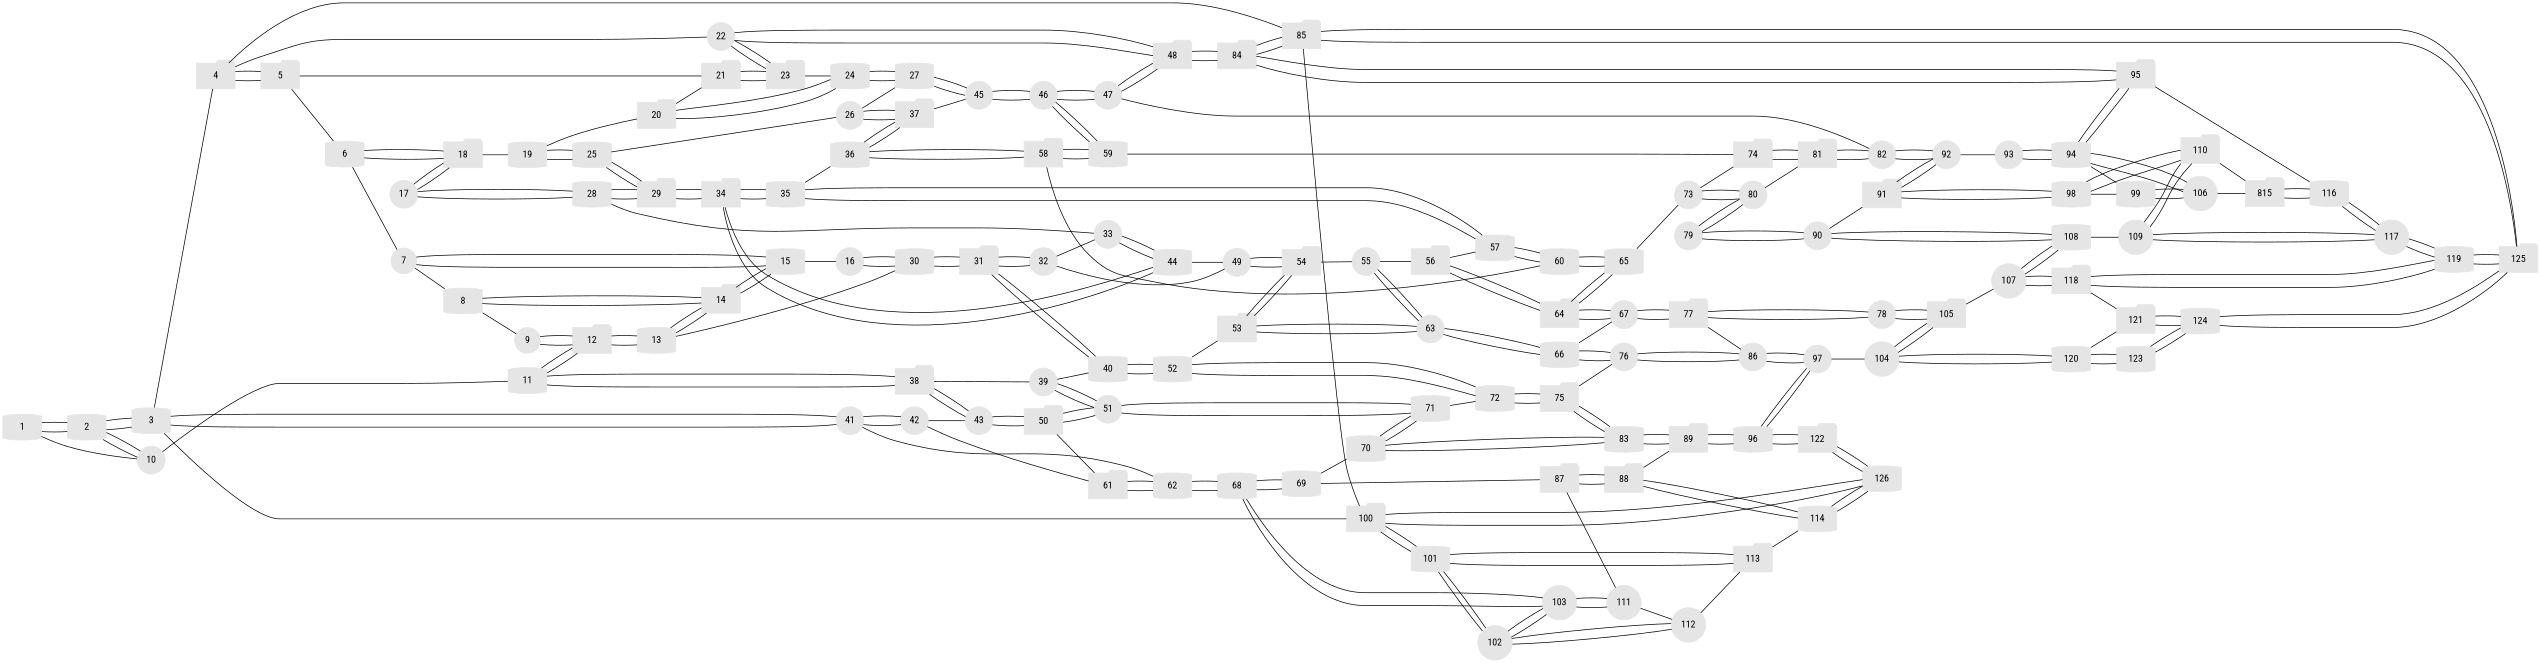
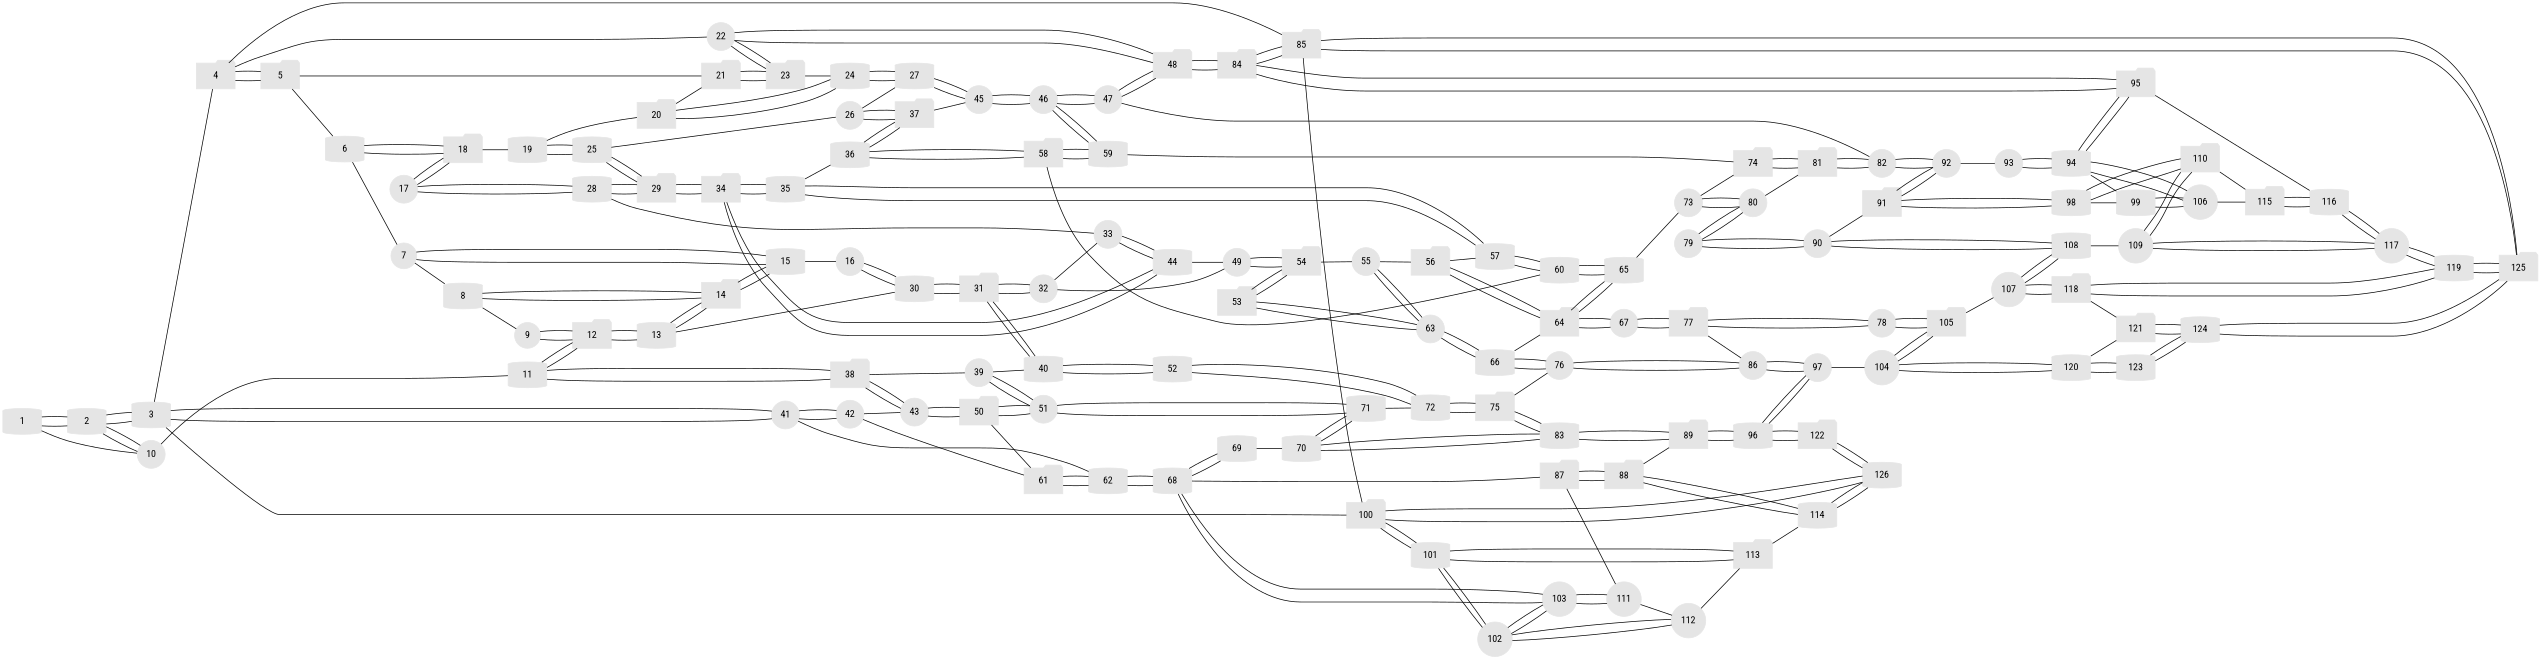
(2265, 194) -> (2265, 202)
(1595, 332) -> (1527, 343)
(1205, 349) -> none
(1430, 482) -> (1366, 482)
